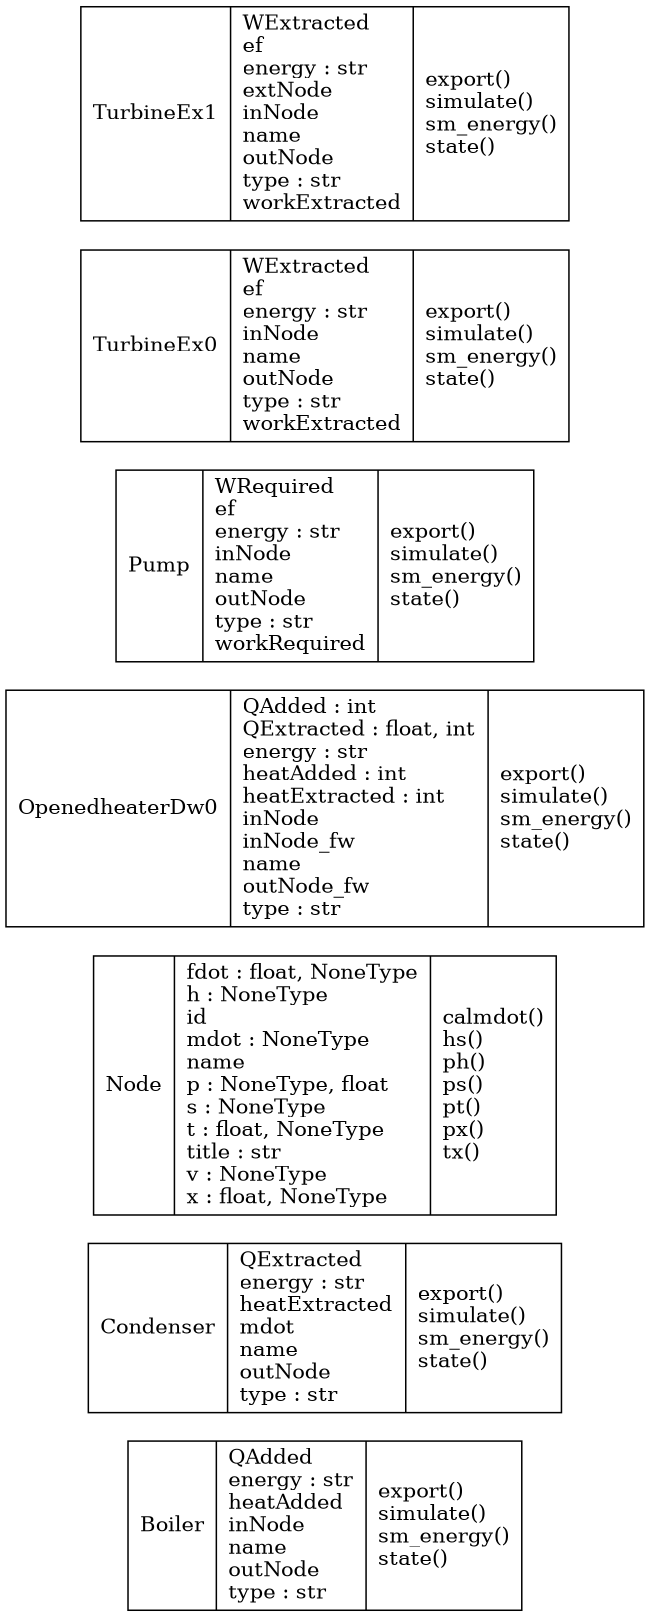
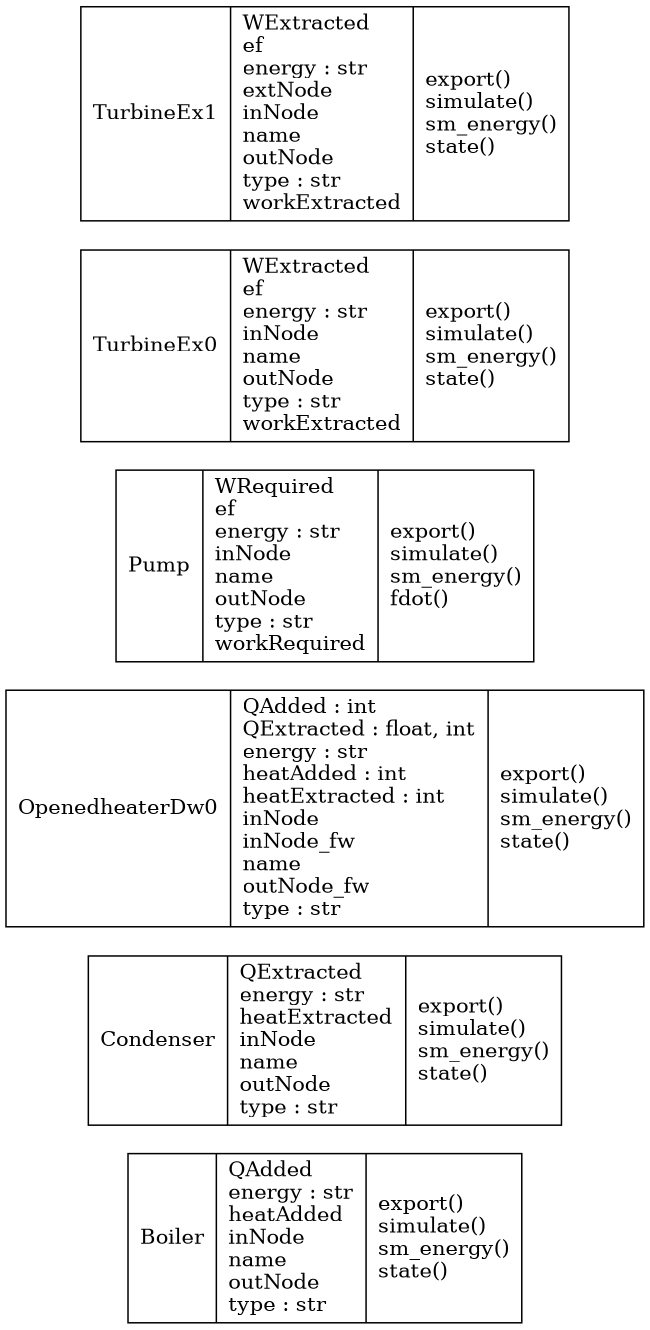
(425, 599) -> (420, 599)
(325, 1085) -> none
(267, 1327) -> (278, 1040)
